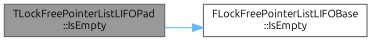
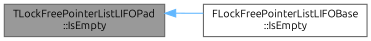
(179, 28) -> (190, 13)
